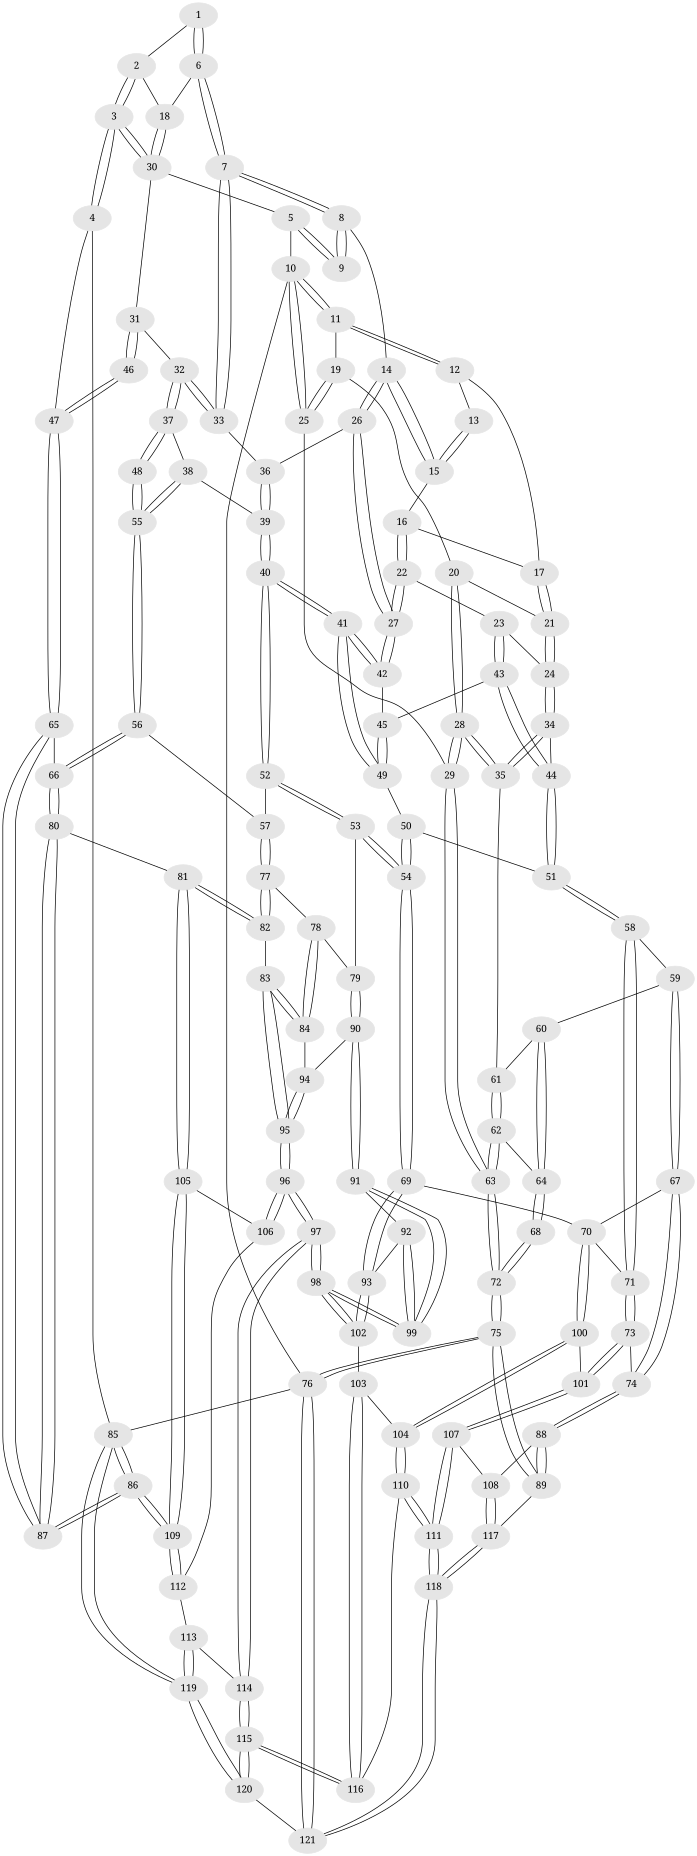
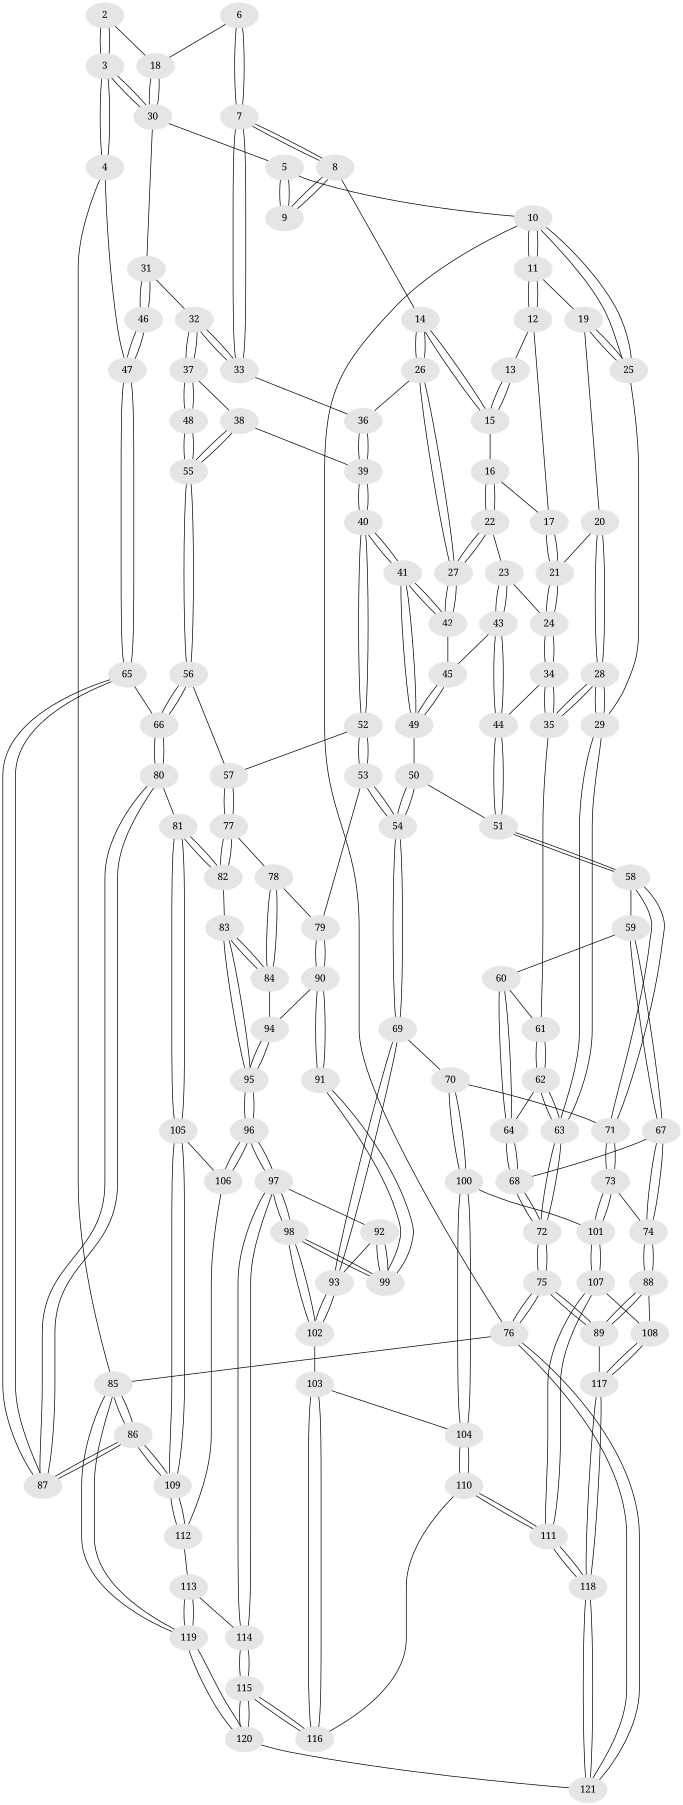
(199, 15) -> none
(378, 1204) -> (327, 1207)
(631, 1207) -> (590, 1160)
